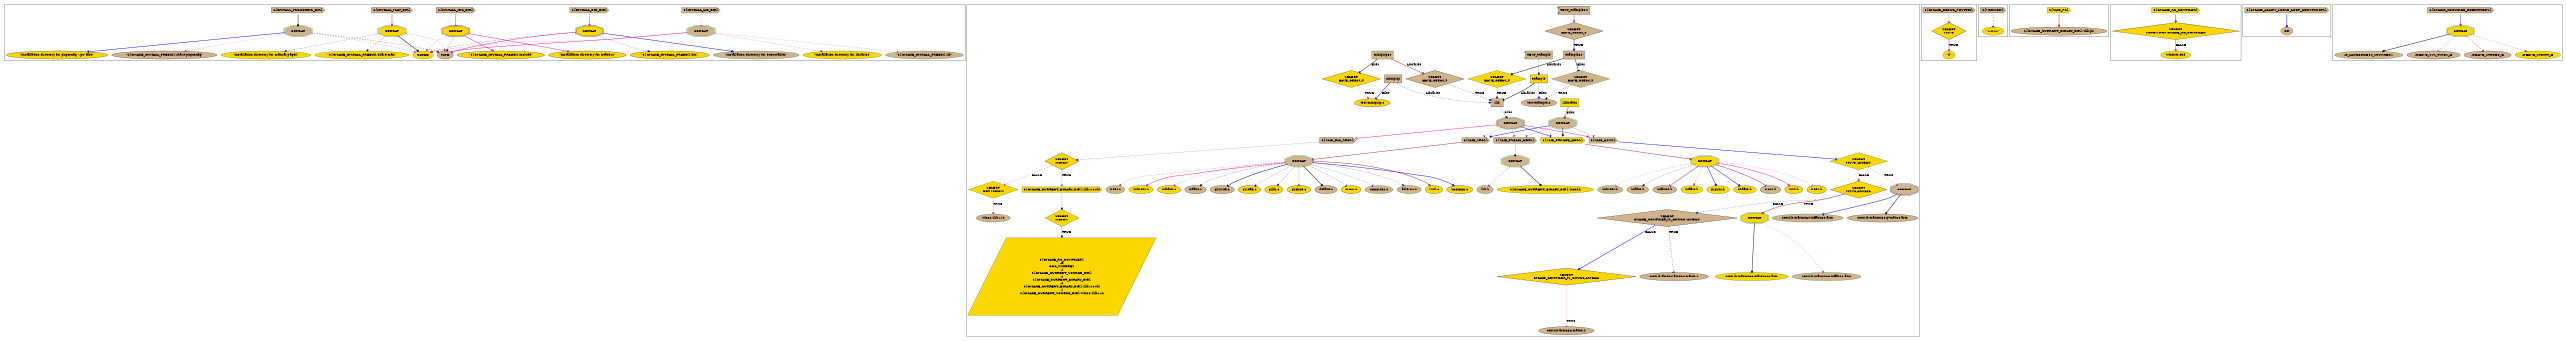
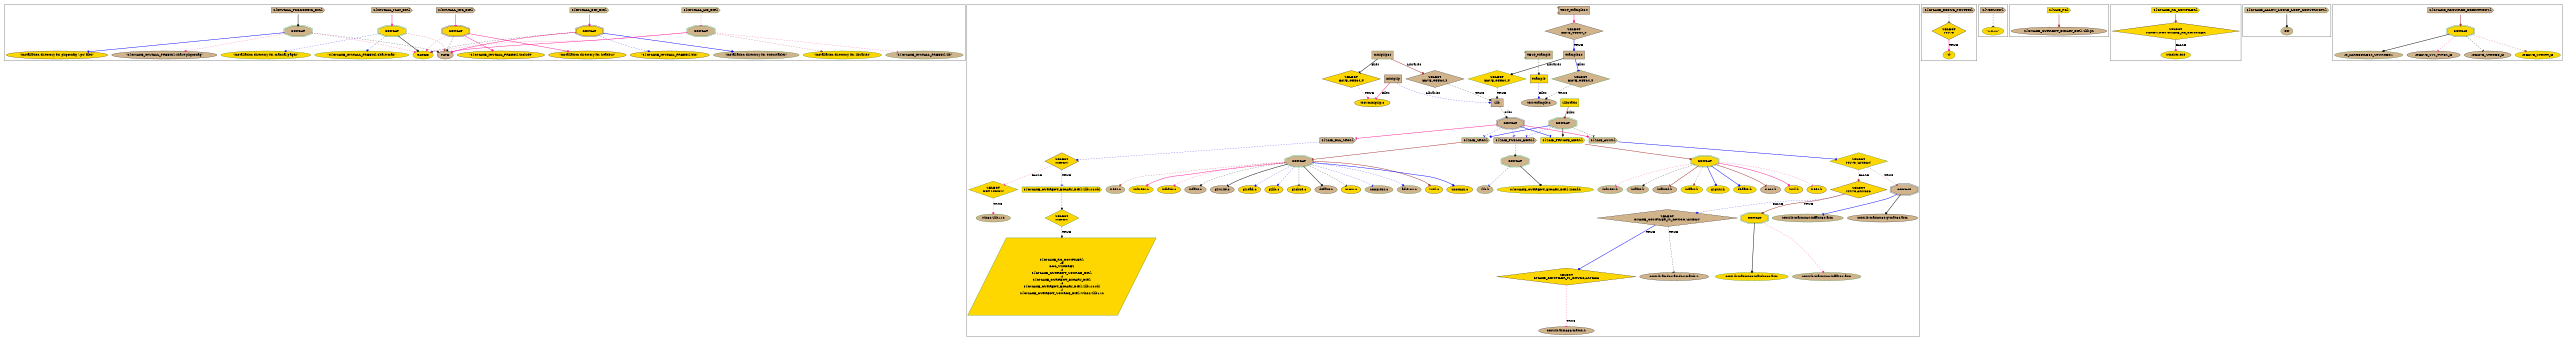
(2287, 20) -> (2287, 20)
(1383, 91) -> (1383, 91)
(1520, 92) -> none
(1651, 232) -> (1651, 232)
